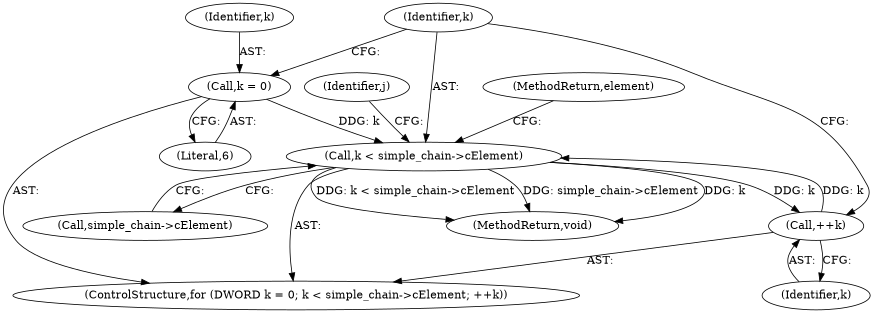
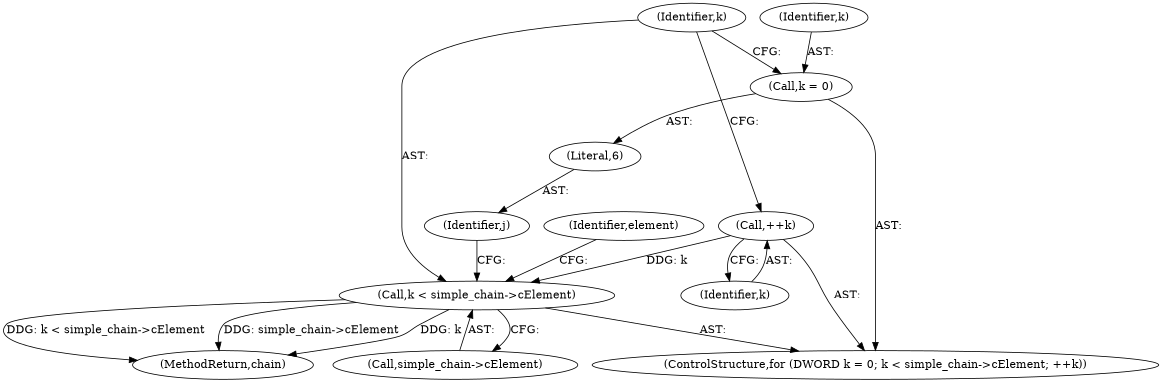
(584, 87) -> (624, 226)
(320, 121) -> none
(208, 122) -> (681, 122)
(225, 126) -> (540, 189)
(693, 174) -> none
(192, 191) -> (483, 330)
(533, 226) -> (223, 365)
